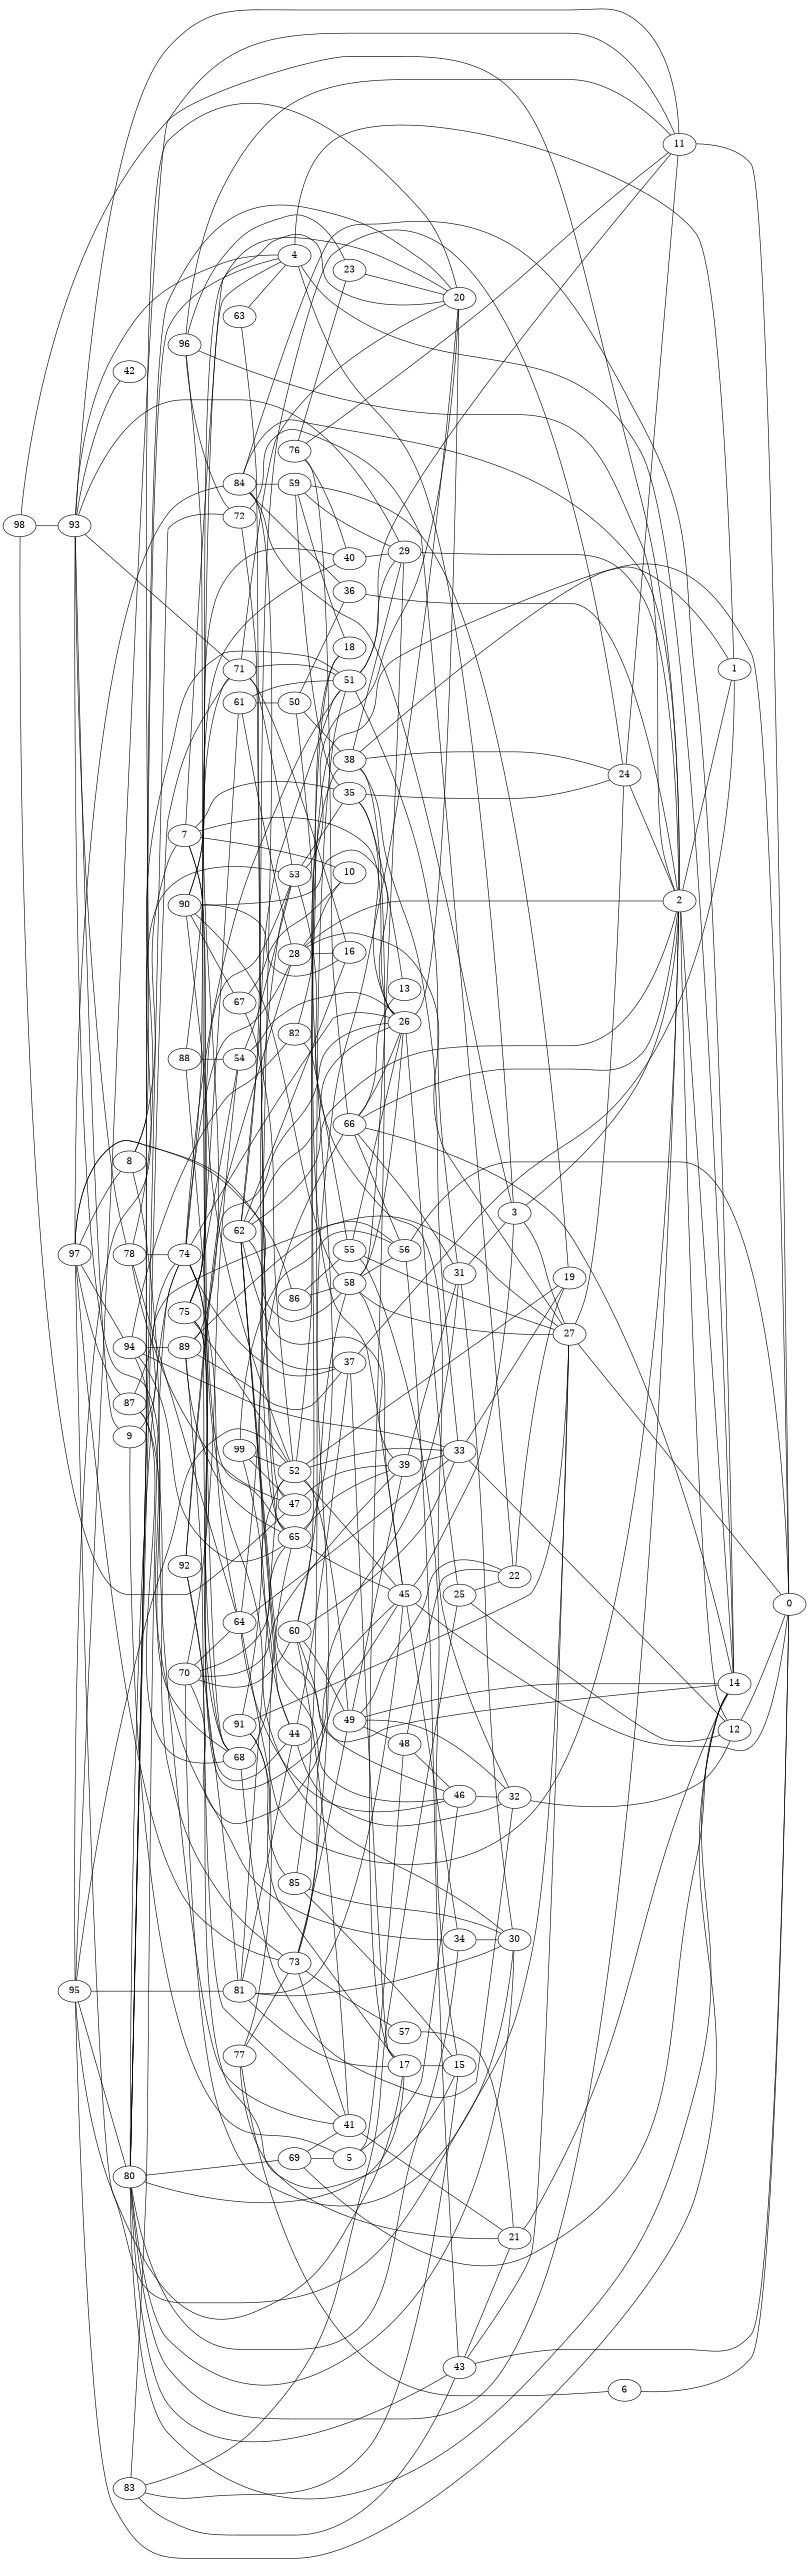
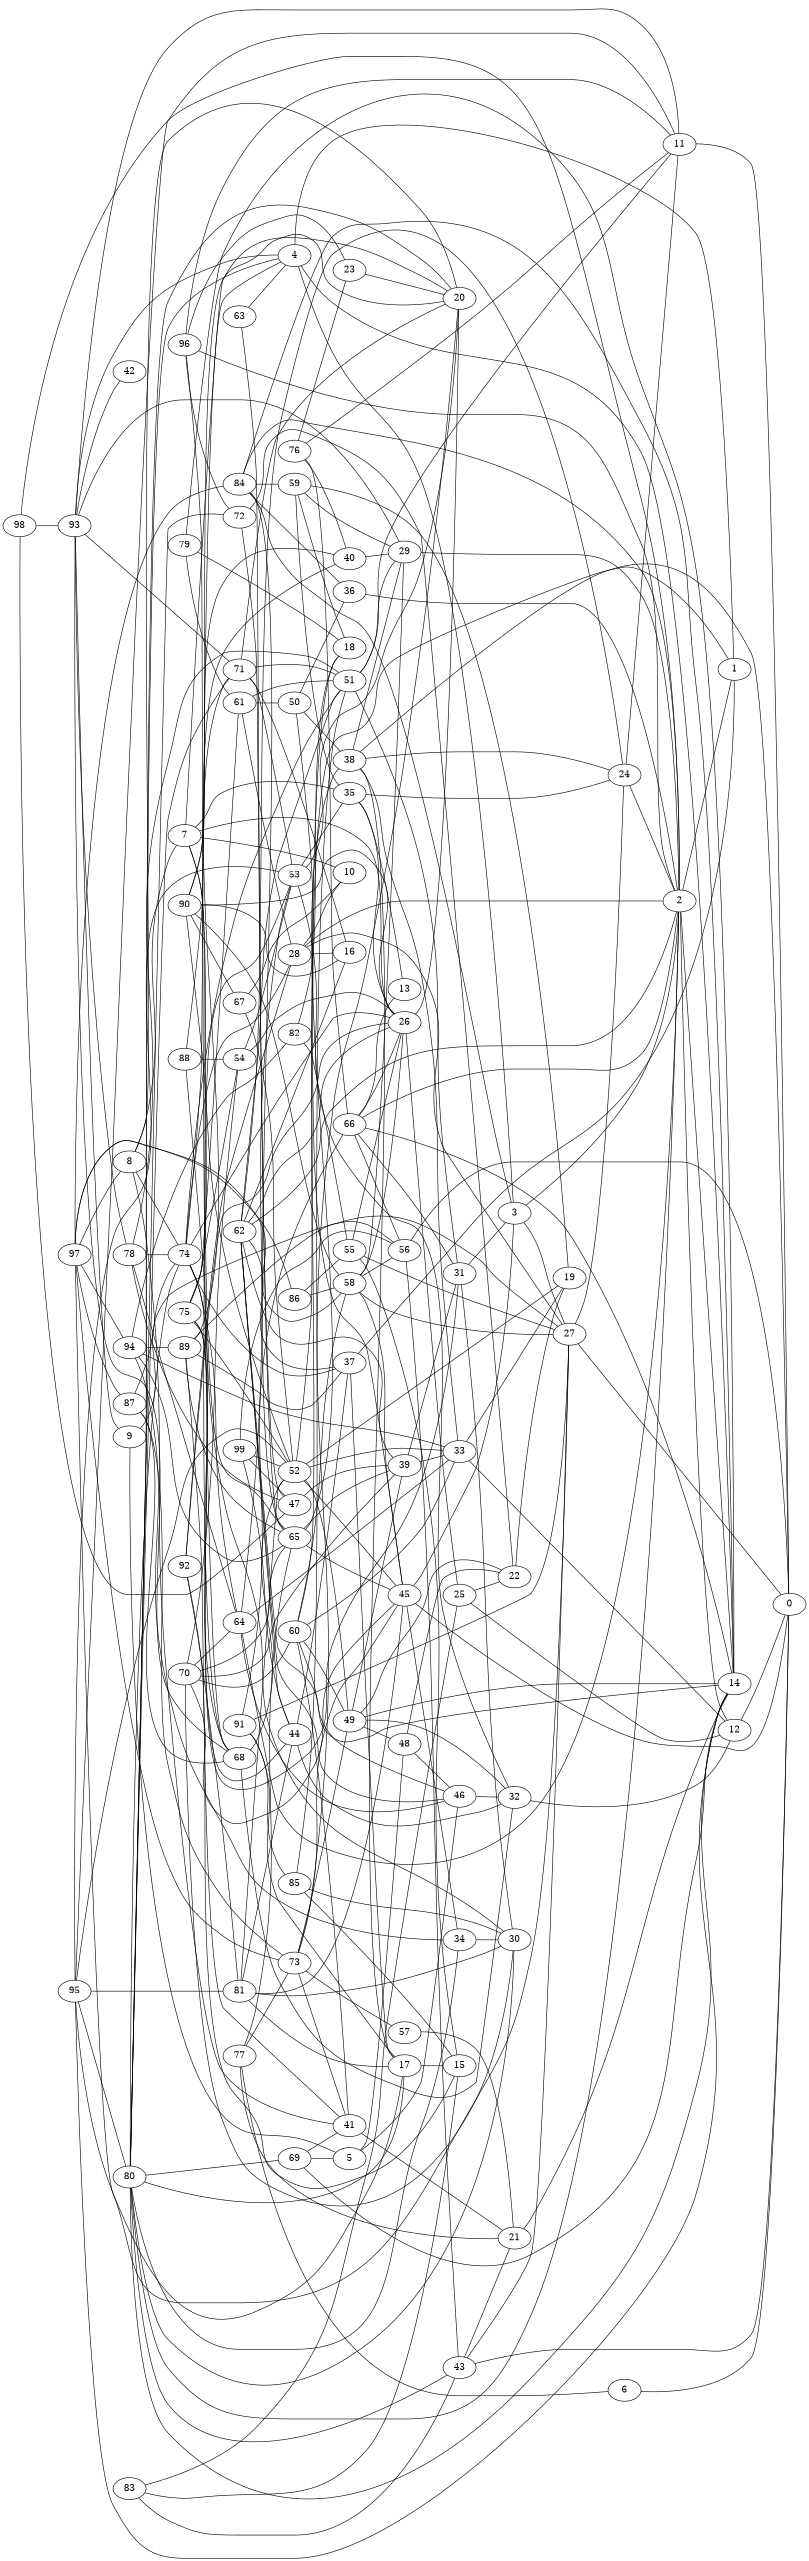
none -> (185, 545)
(150, 1901) -> (158, 1210)
